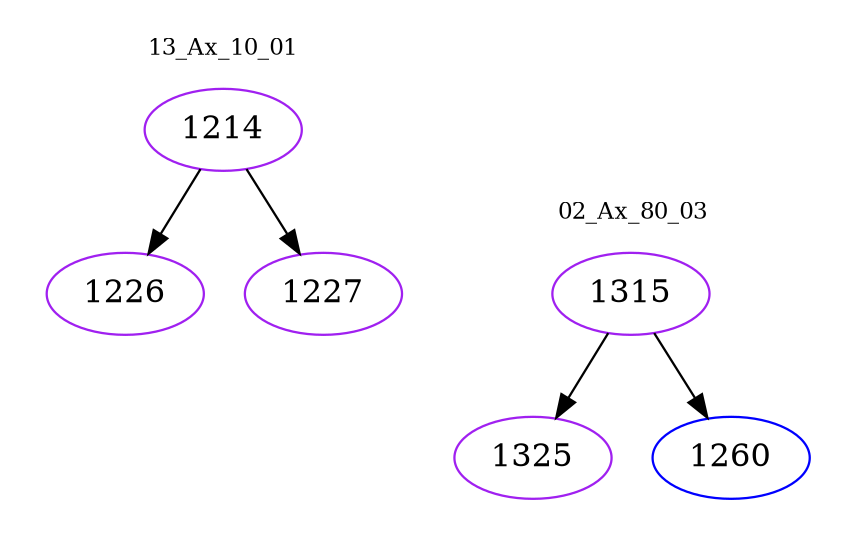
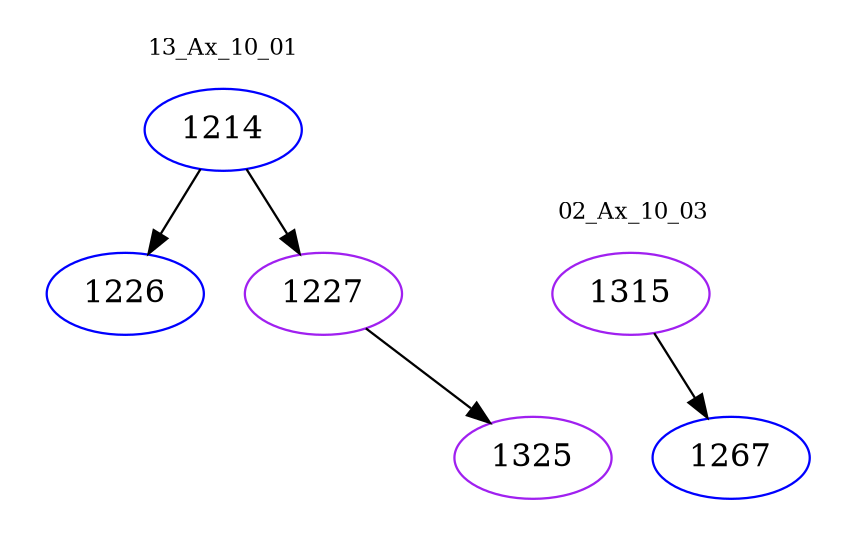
(223, 130) -> (223, 130)
(633, 213) -> (633, 213)
(125, 294) -> (125, 294)
(588, 365) -> (418, 368)
(731, 458) -> (731, 458)
